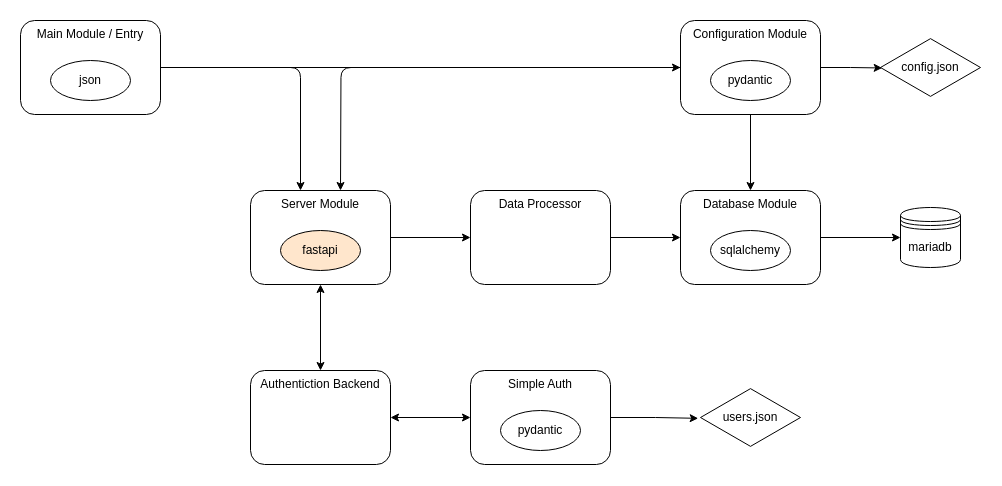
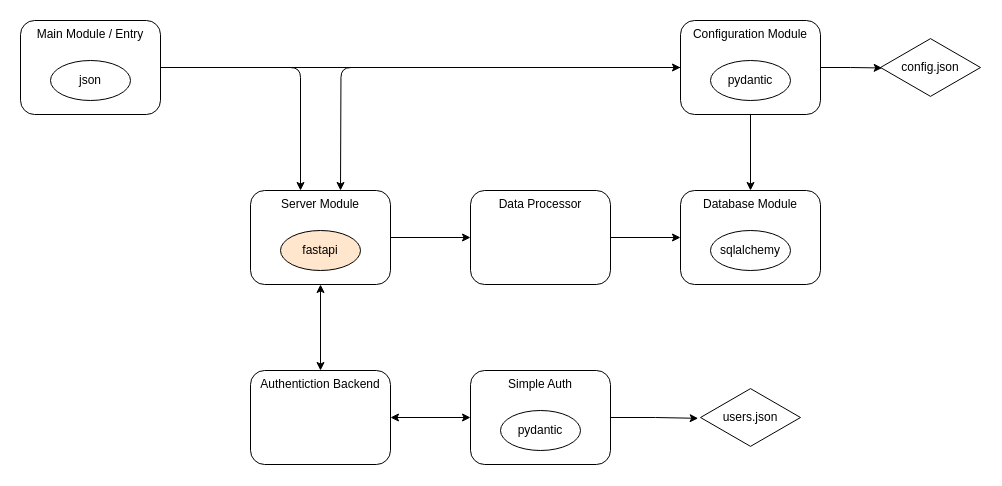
(857, 238) -> none
(931, 238) -> none
